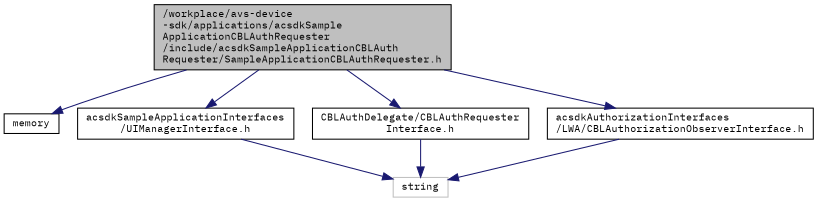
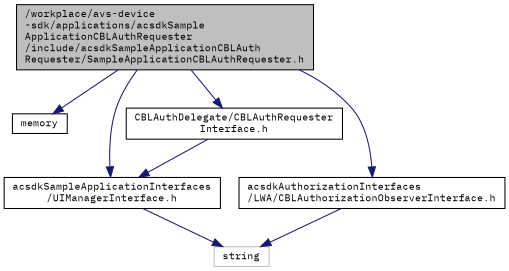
(421, 153) -> (178, 156)
